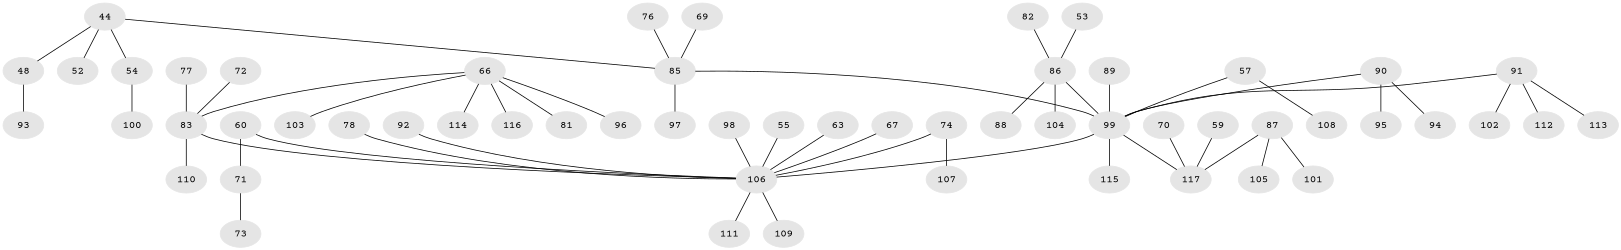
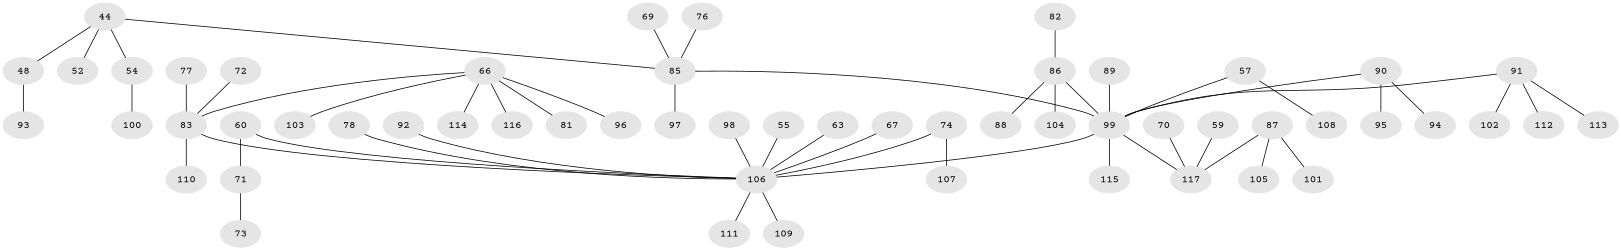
(1082, 17) -> none
